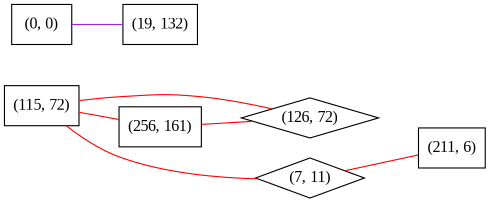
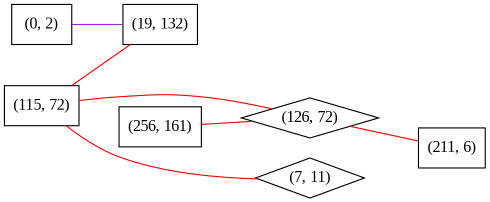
(42, 24) -> (42, 24)
(99, 116) -> (101, 65)
(382, 163) -> (384, 134)
